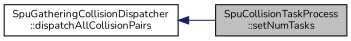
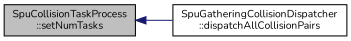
(202, 20) -> (159, 20)
